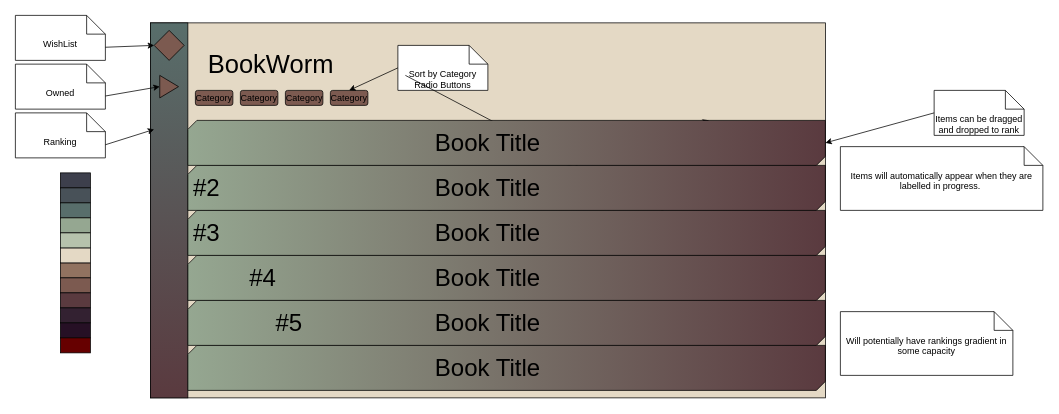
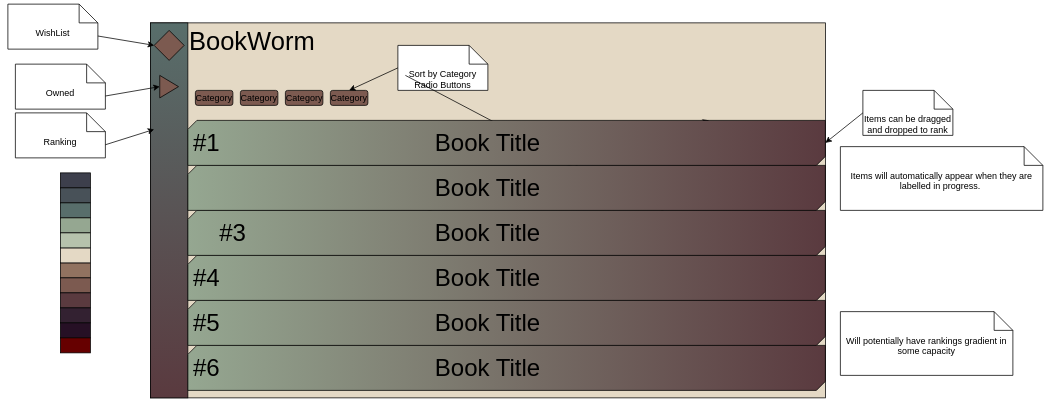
(60, 38) -> (53, 27)
(282, 64) -> (263, 42)
(979, 113) -> (908, 113)
none -> (207, 143)
(207, 188) -> none
(207, 233) -> (233, 233)
(263, 278) -> (207, 278)
(289, 323) -> (207, 323)
none -> (207, 368)
